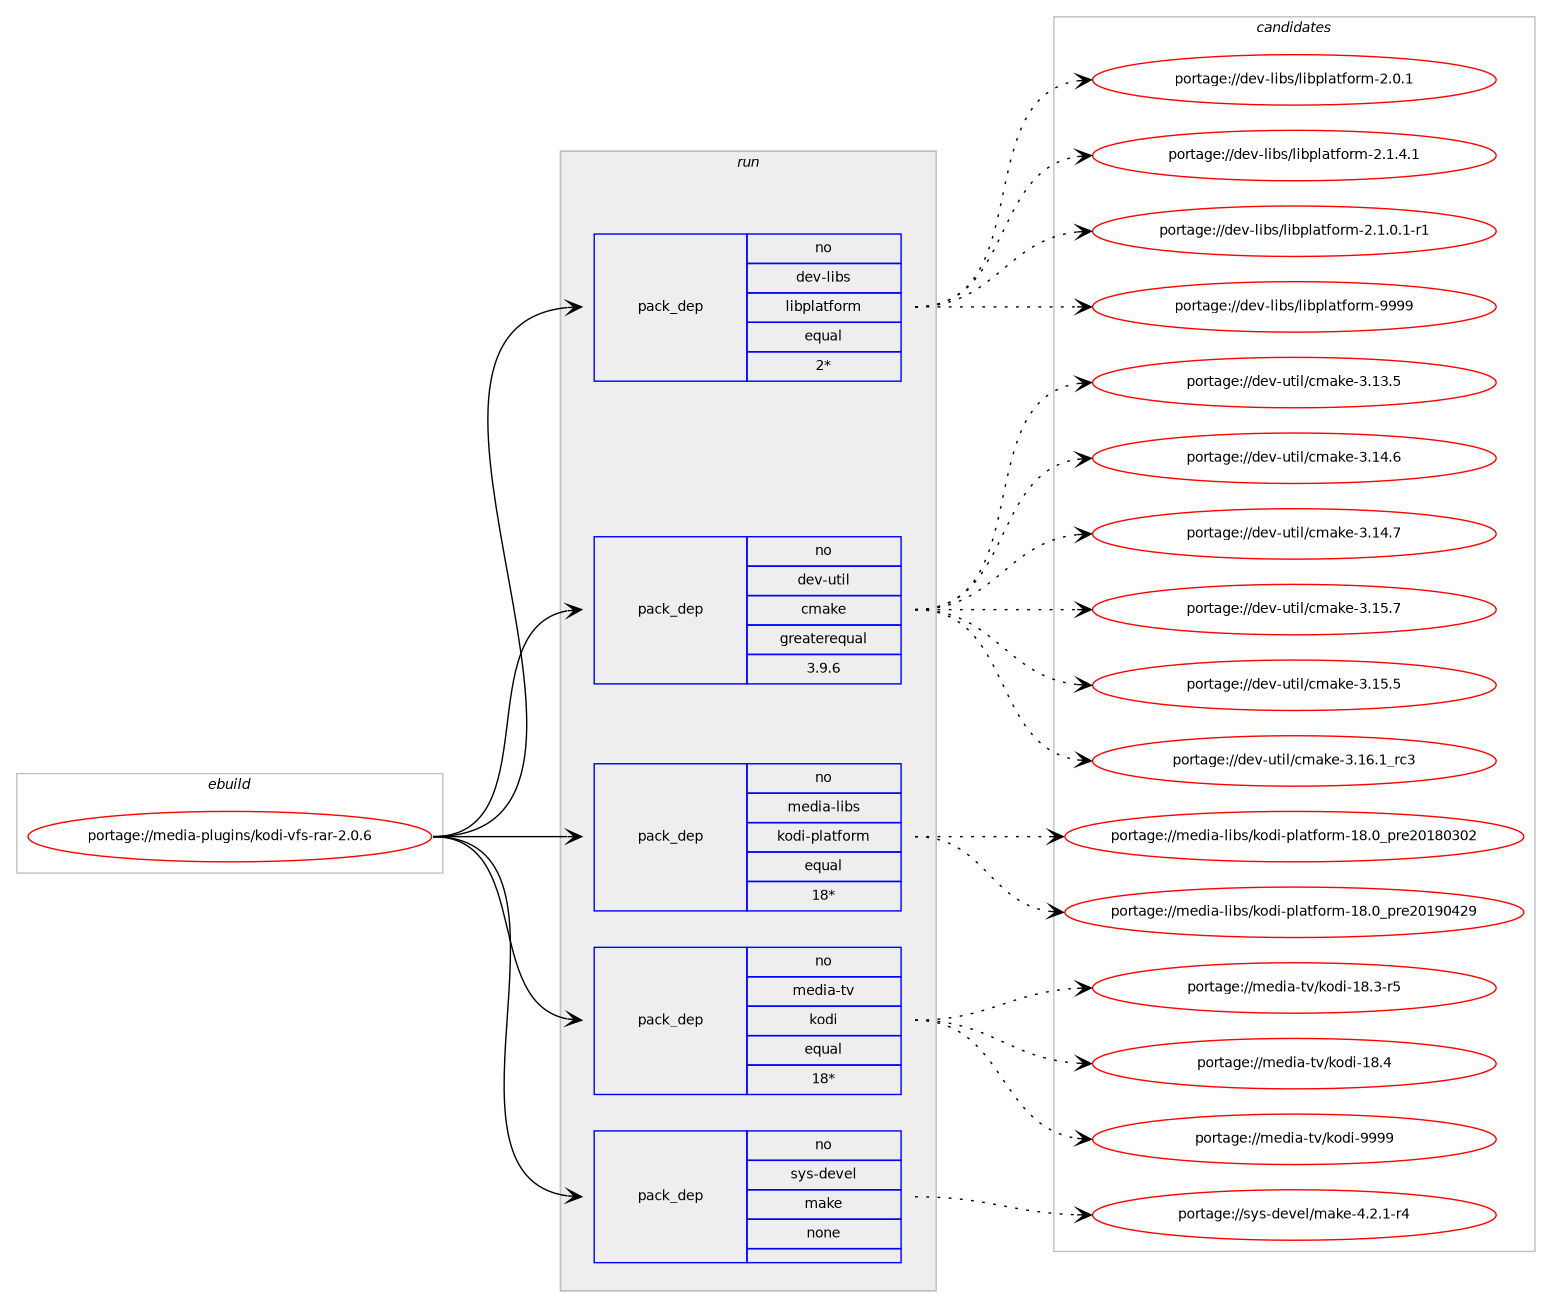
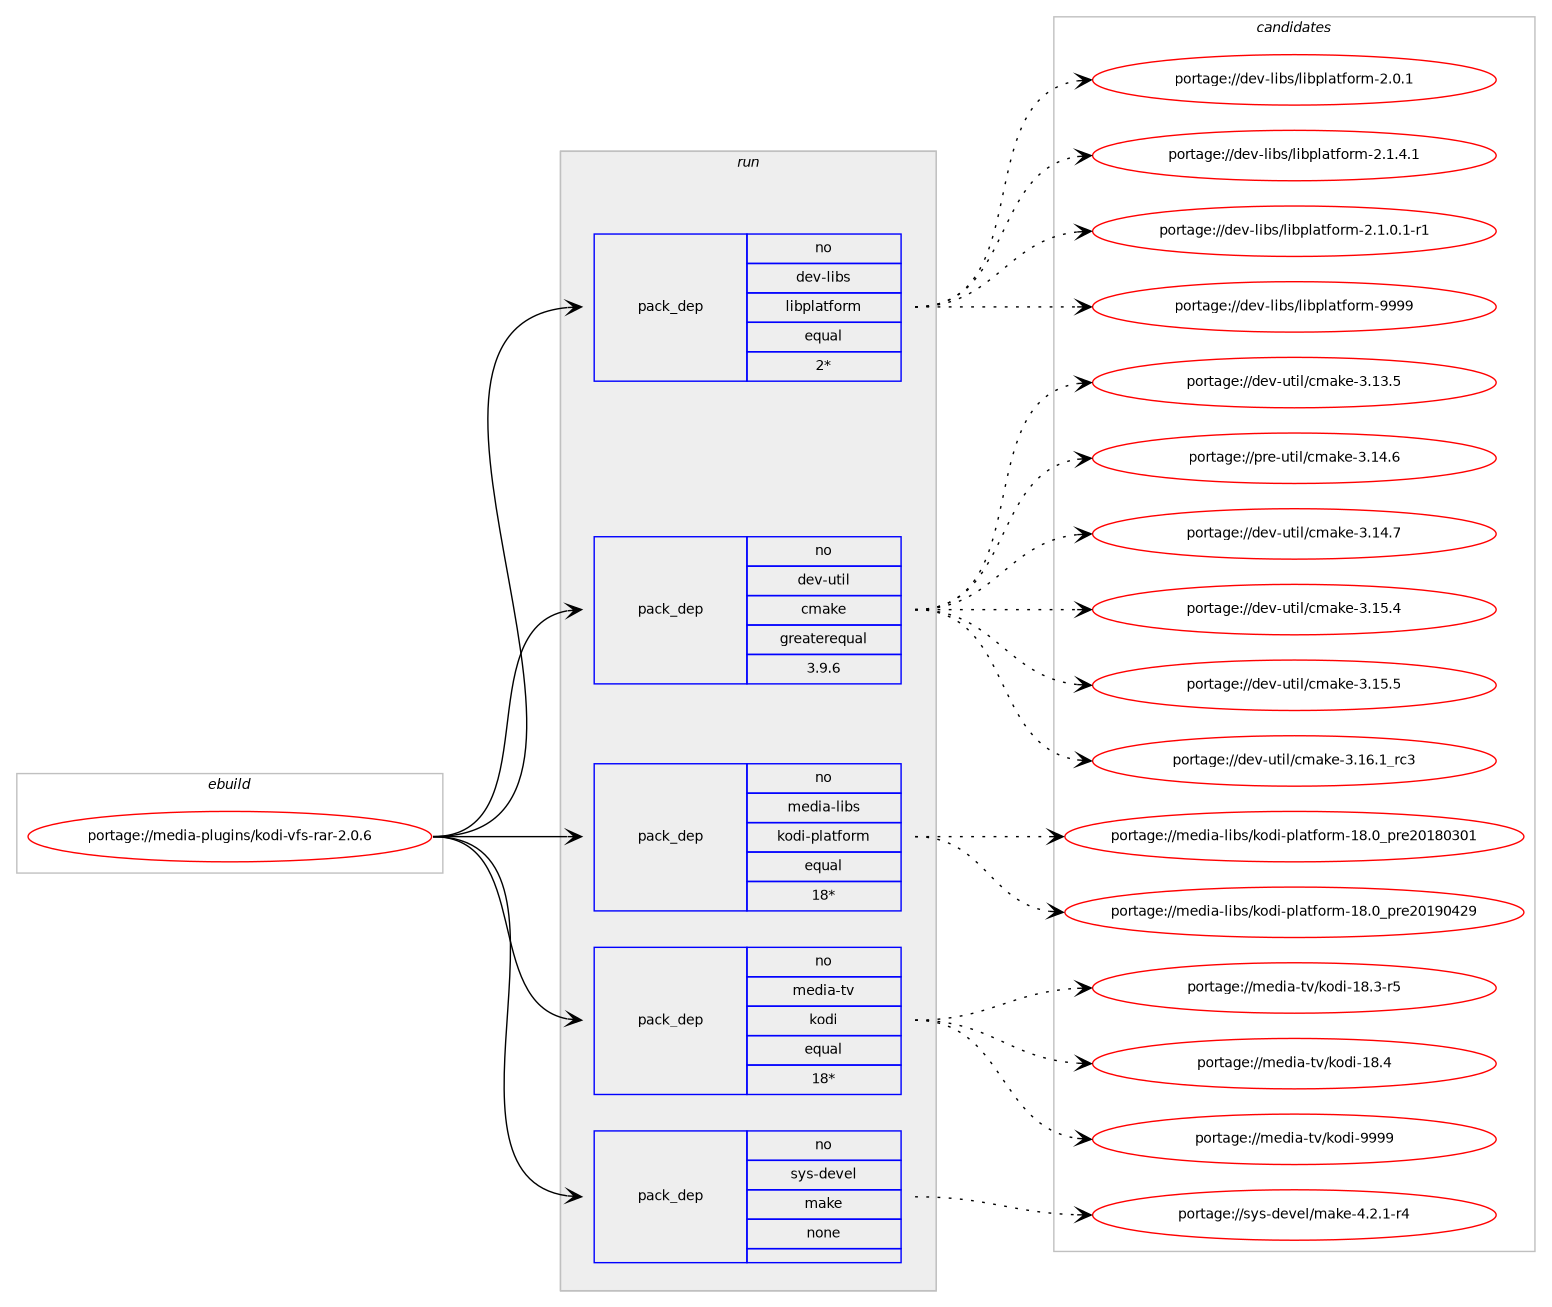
(1294, 458) -> (1294, 458)
(1294, 610) -> (1294, 610)
(1294, 837) -> (1294, 837)
